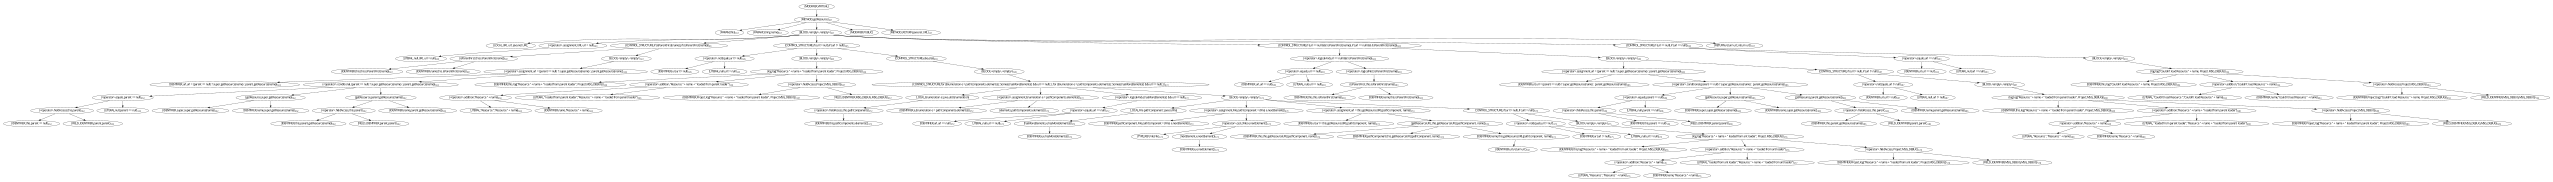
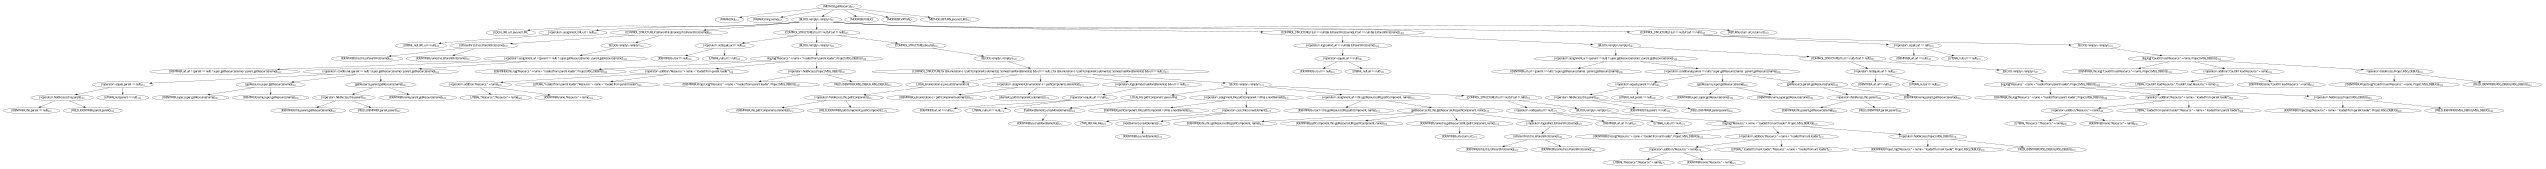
(817, 12) -> (869, 13)
(1356, 65) -> (1502, 117)
none -> (853, 111)
